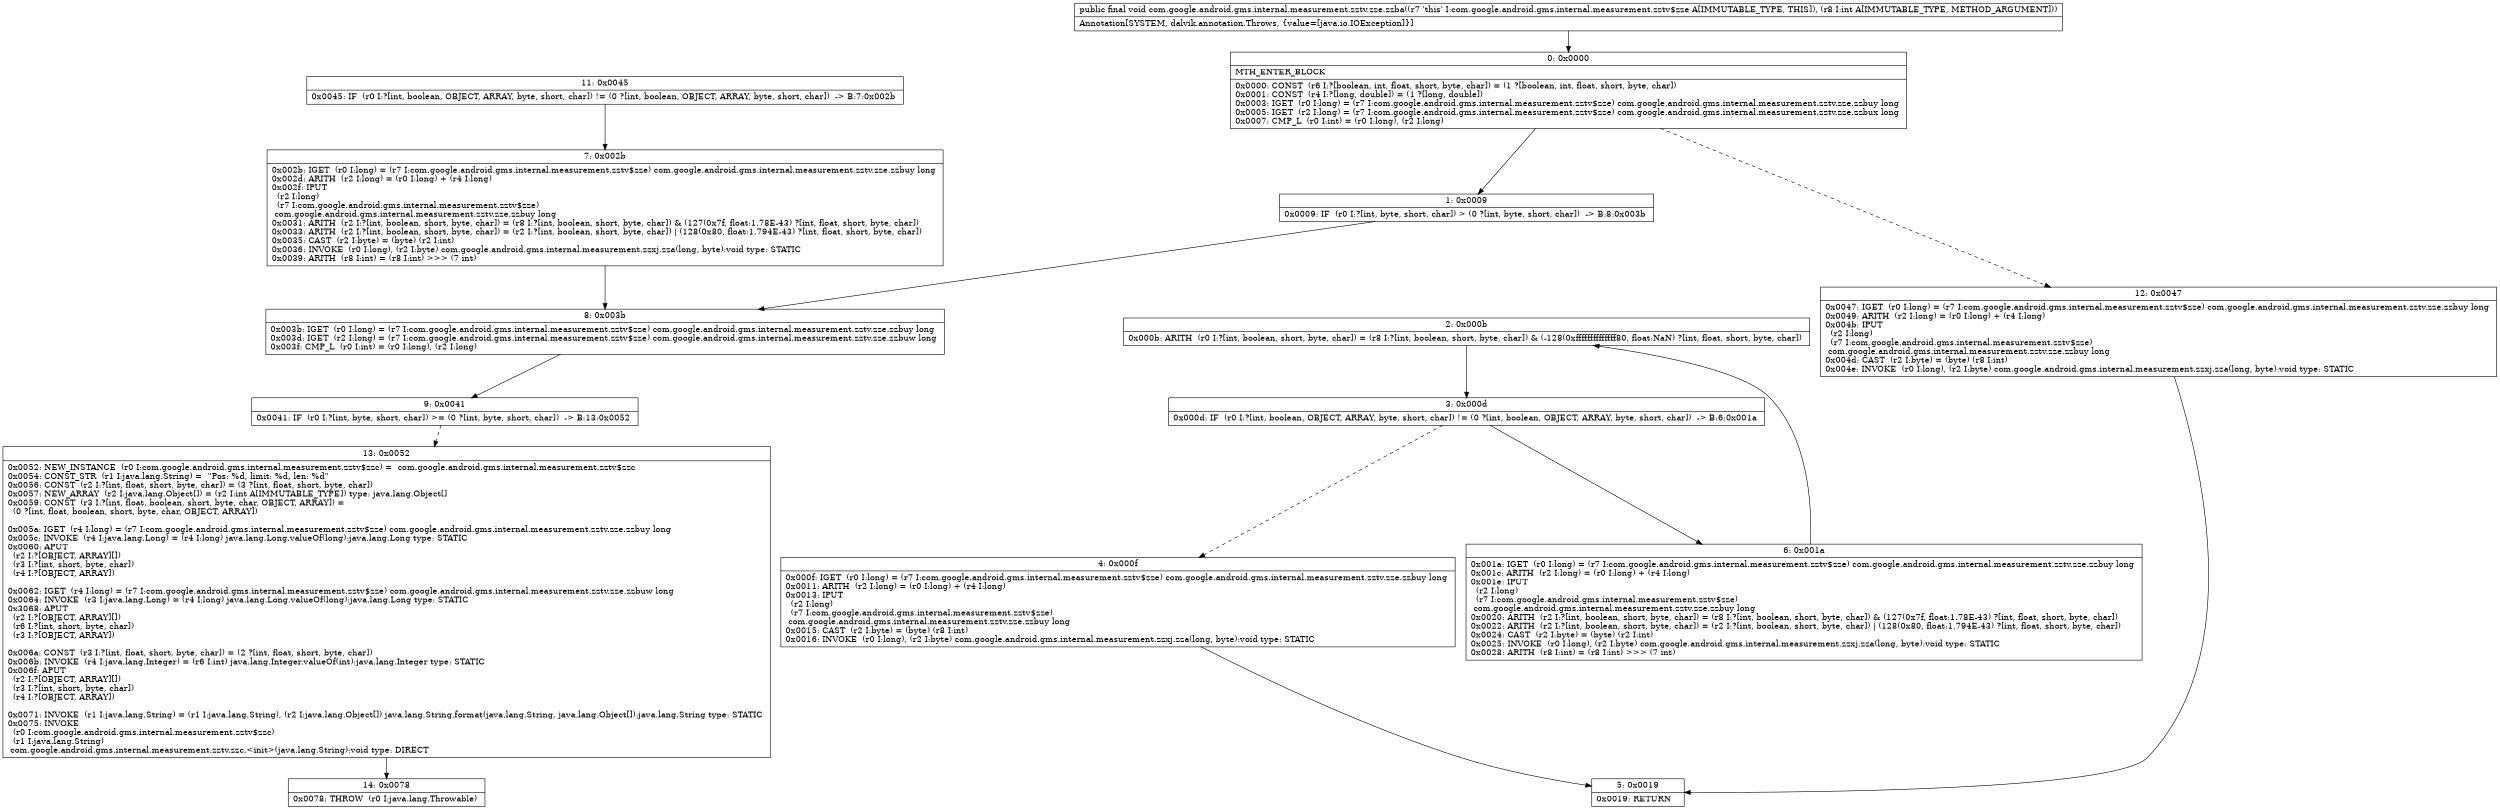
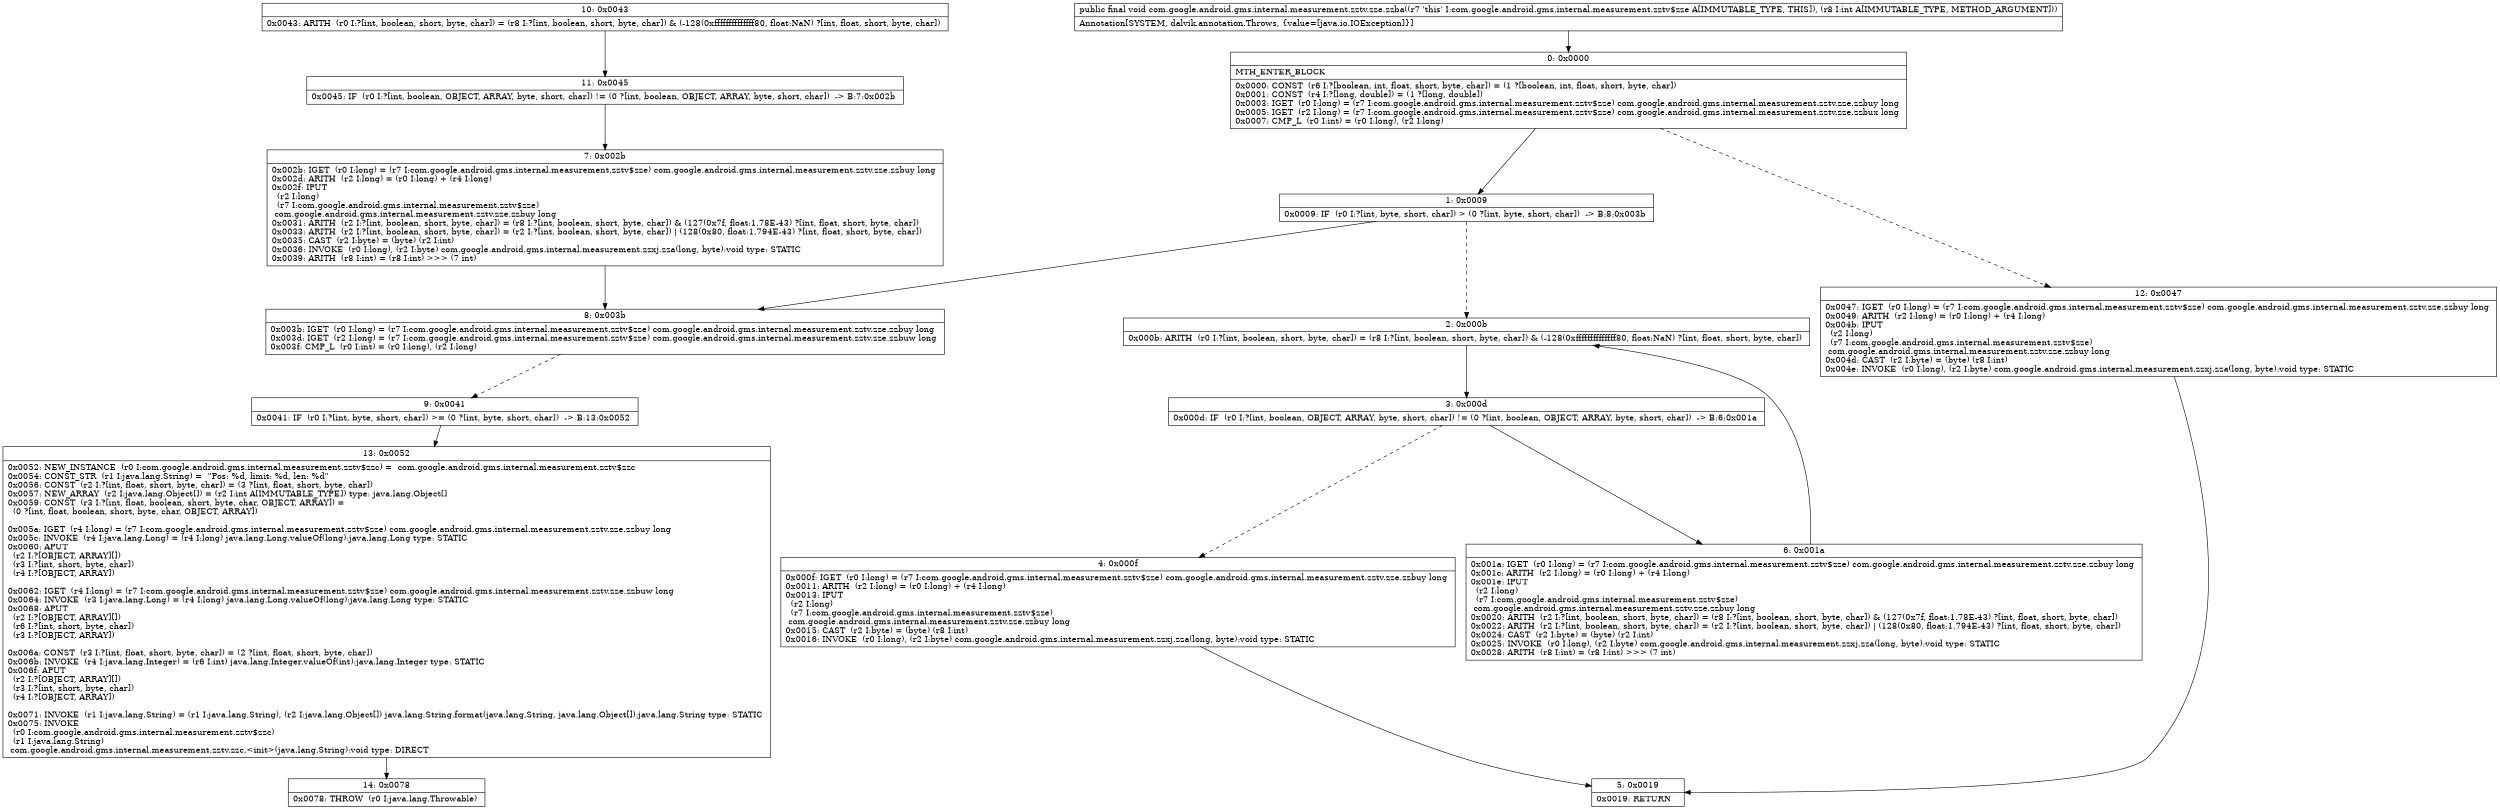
none -> (605, 17)
none -> (1467, 267)
(519, 375) -> (519, 375)
(438, 433) -> (438, 433)
(41, 609) -> (41, 609)
